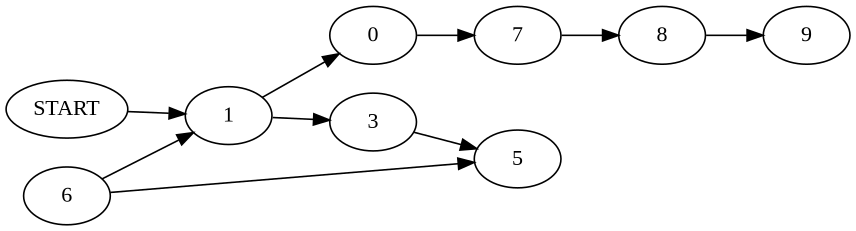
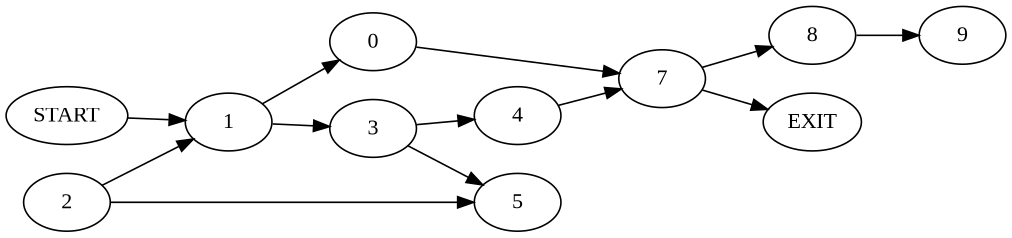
none -> (518, 116)
none -> (812, 122)
(67, 196) -> (67, 202)
